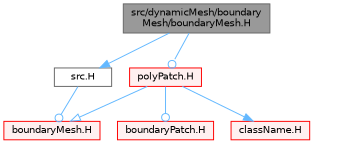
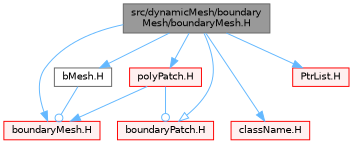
(182, 46) -> (182, 46)
none -> (61, 52)
(83, 77) -> (83, 77)
none -> (321, 77)
none -> (213, 78)
(113, 102) -> (113, 102)
(213, 102) -> (233, 73)
